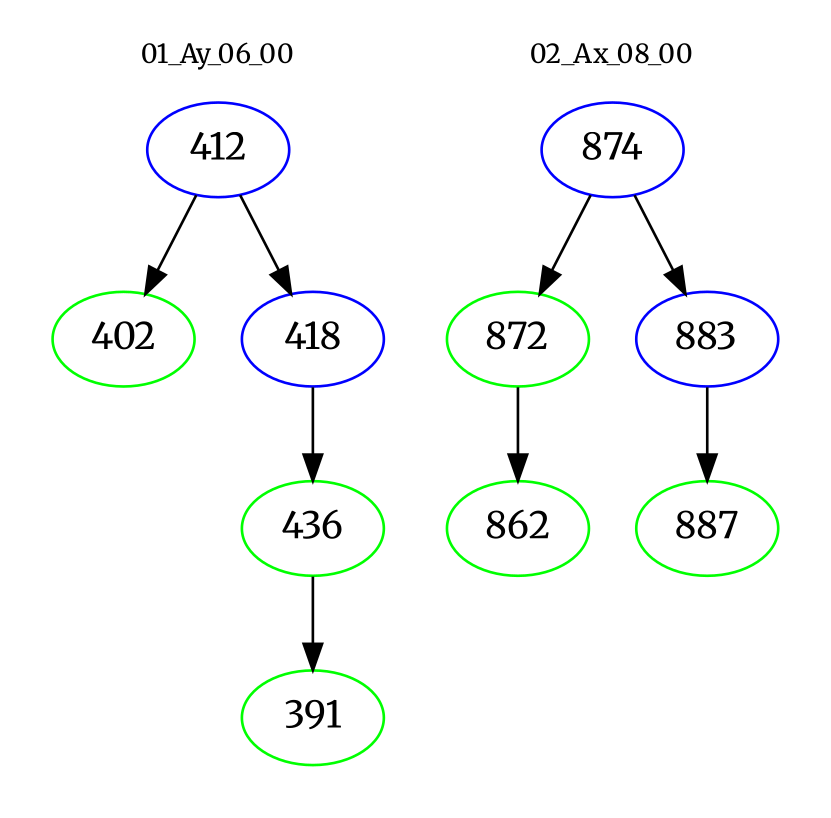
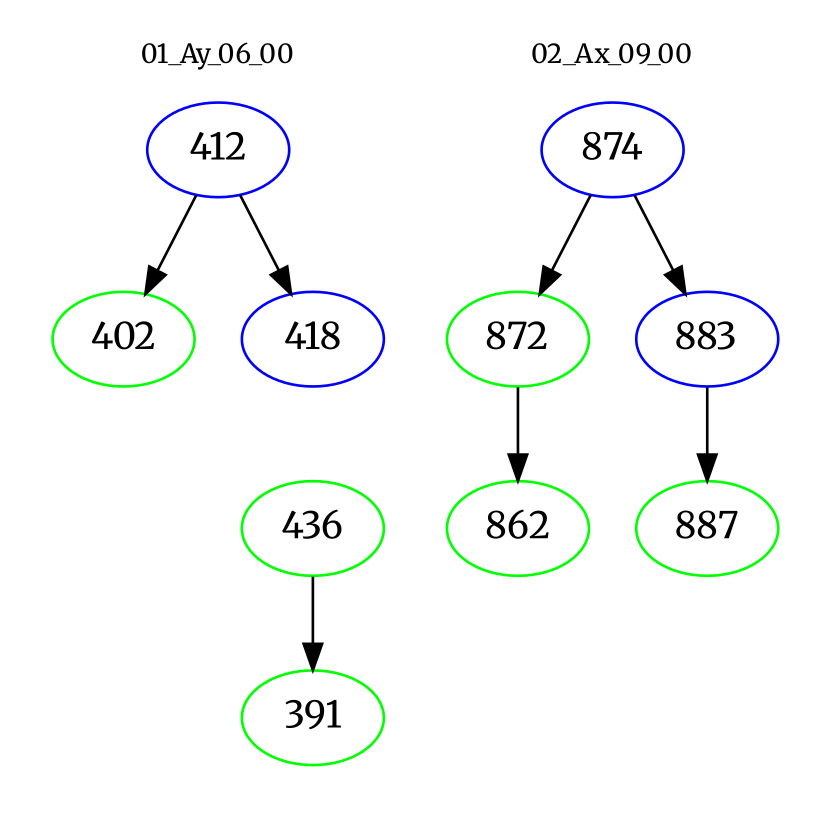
(613, 57) -> (613, 57)
(313, 421) -> none
